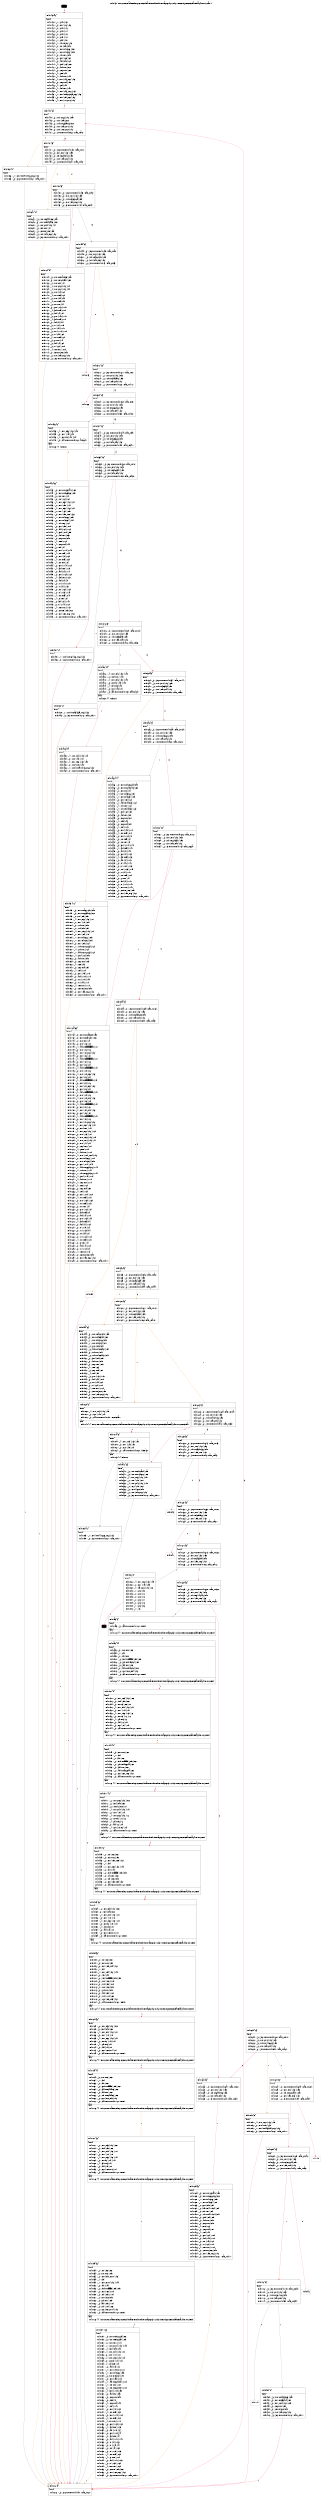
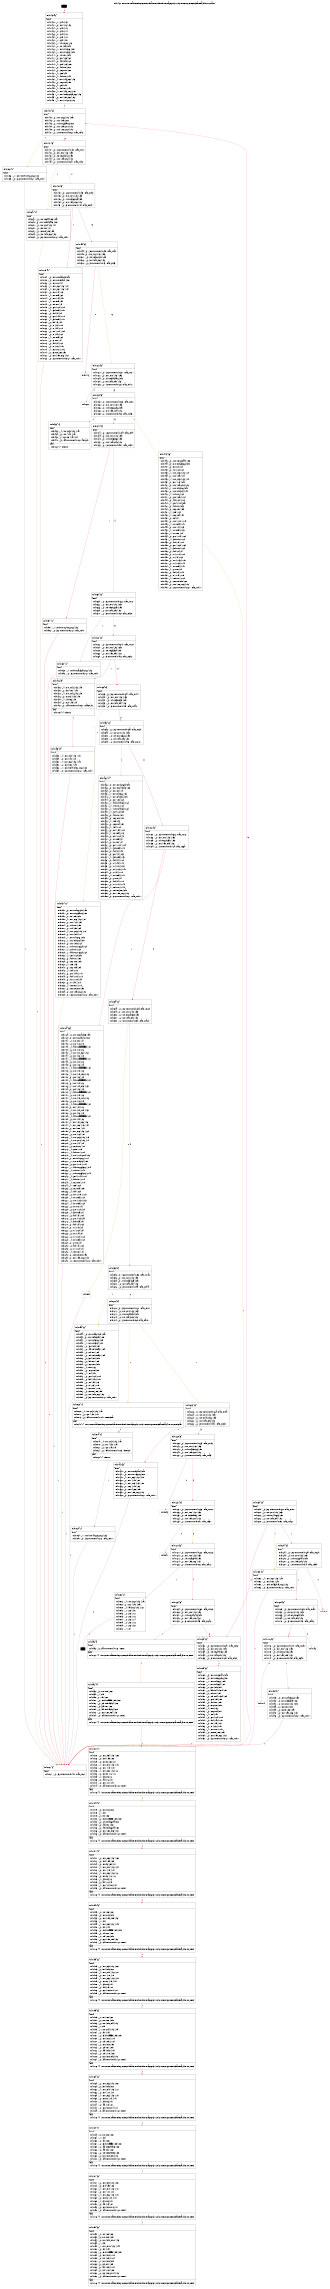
(68, 465) -> (146, 437)
(117, 2403) -> none
